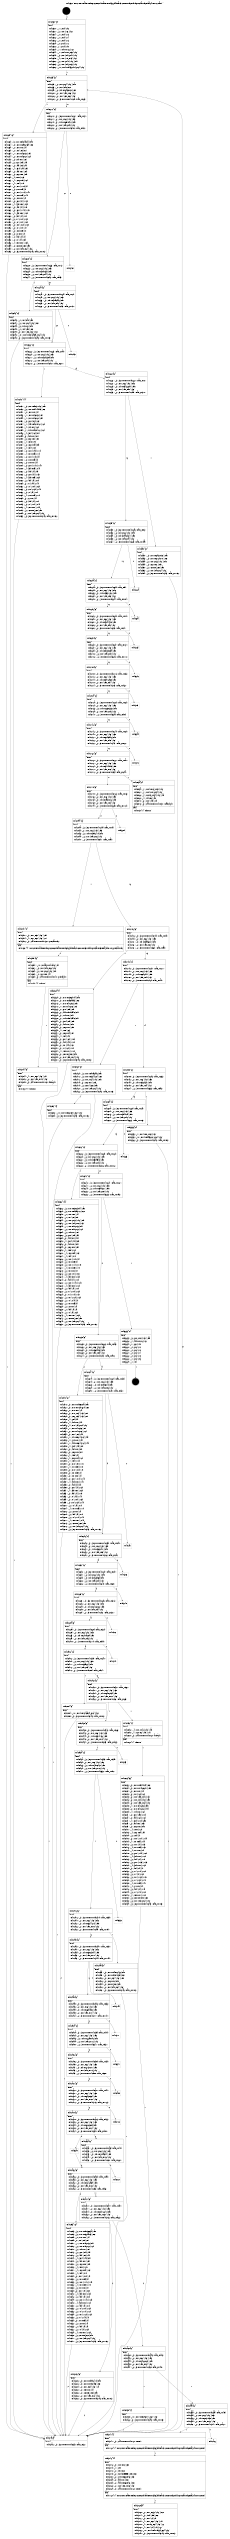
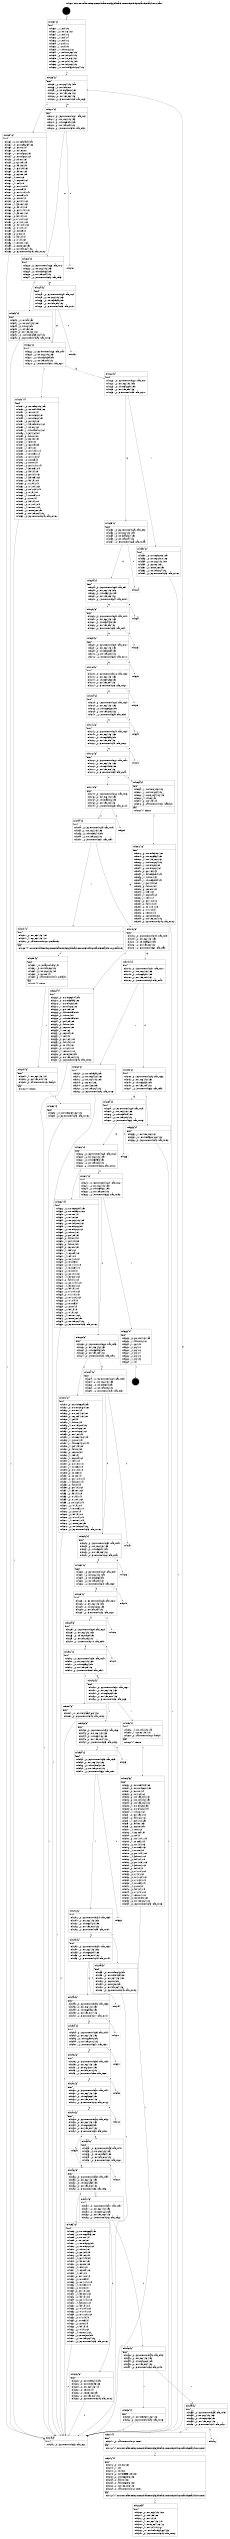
none -> (154, 884)
(78, 1099) -> (55, 1097)
